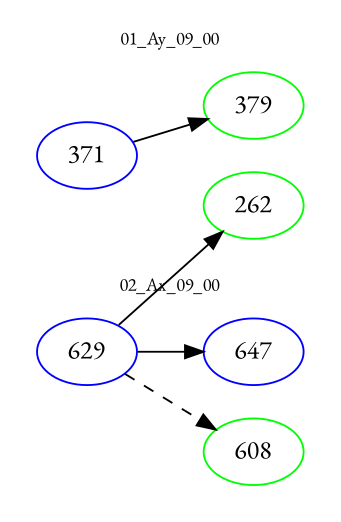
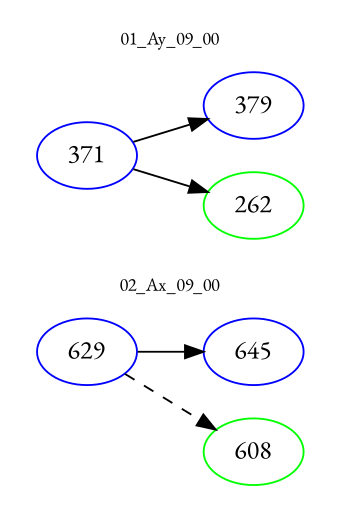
(254, 106) -> (254, 106)
(164, 285) -> (162, 178)
(254, 352) -> (254, 352)
